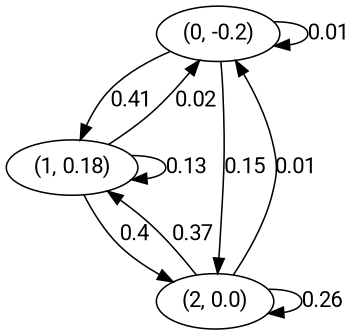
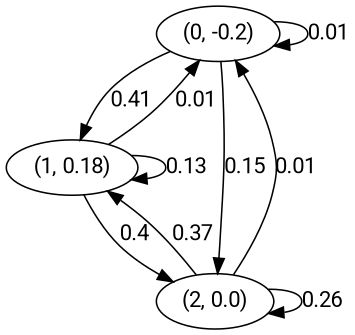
(196, 101) -> (196, 101)
